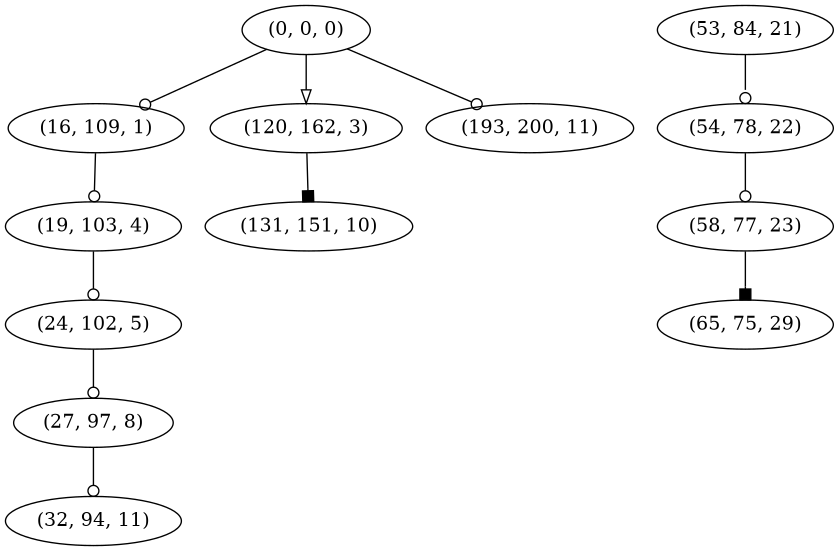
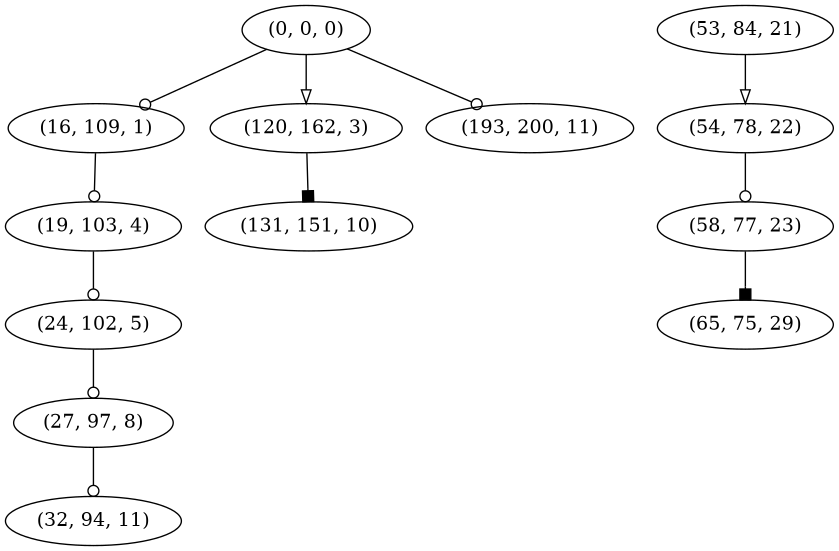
(745, 72) -> (745, 72)
